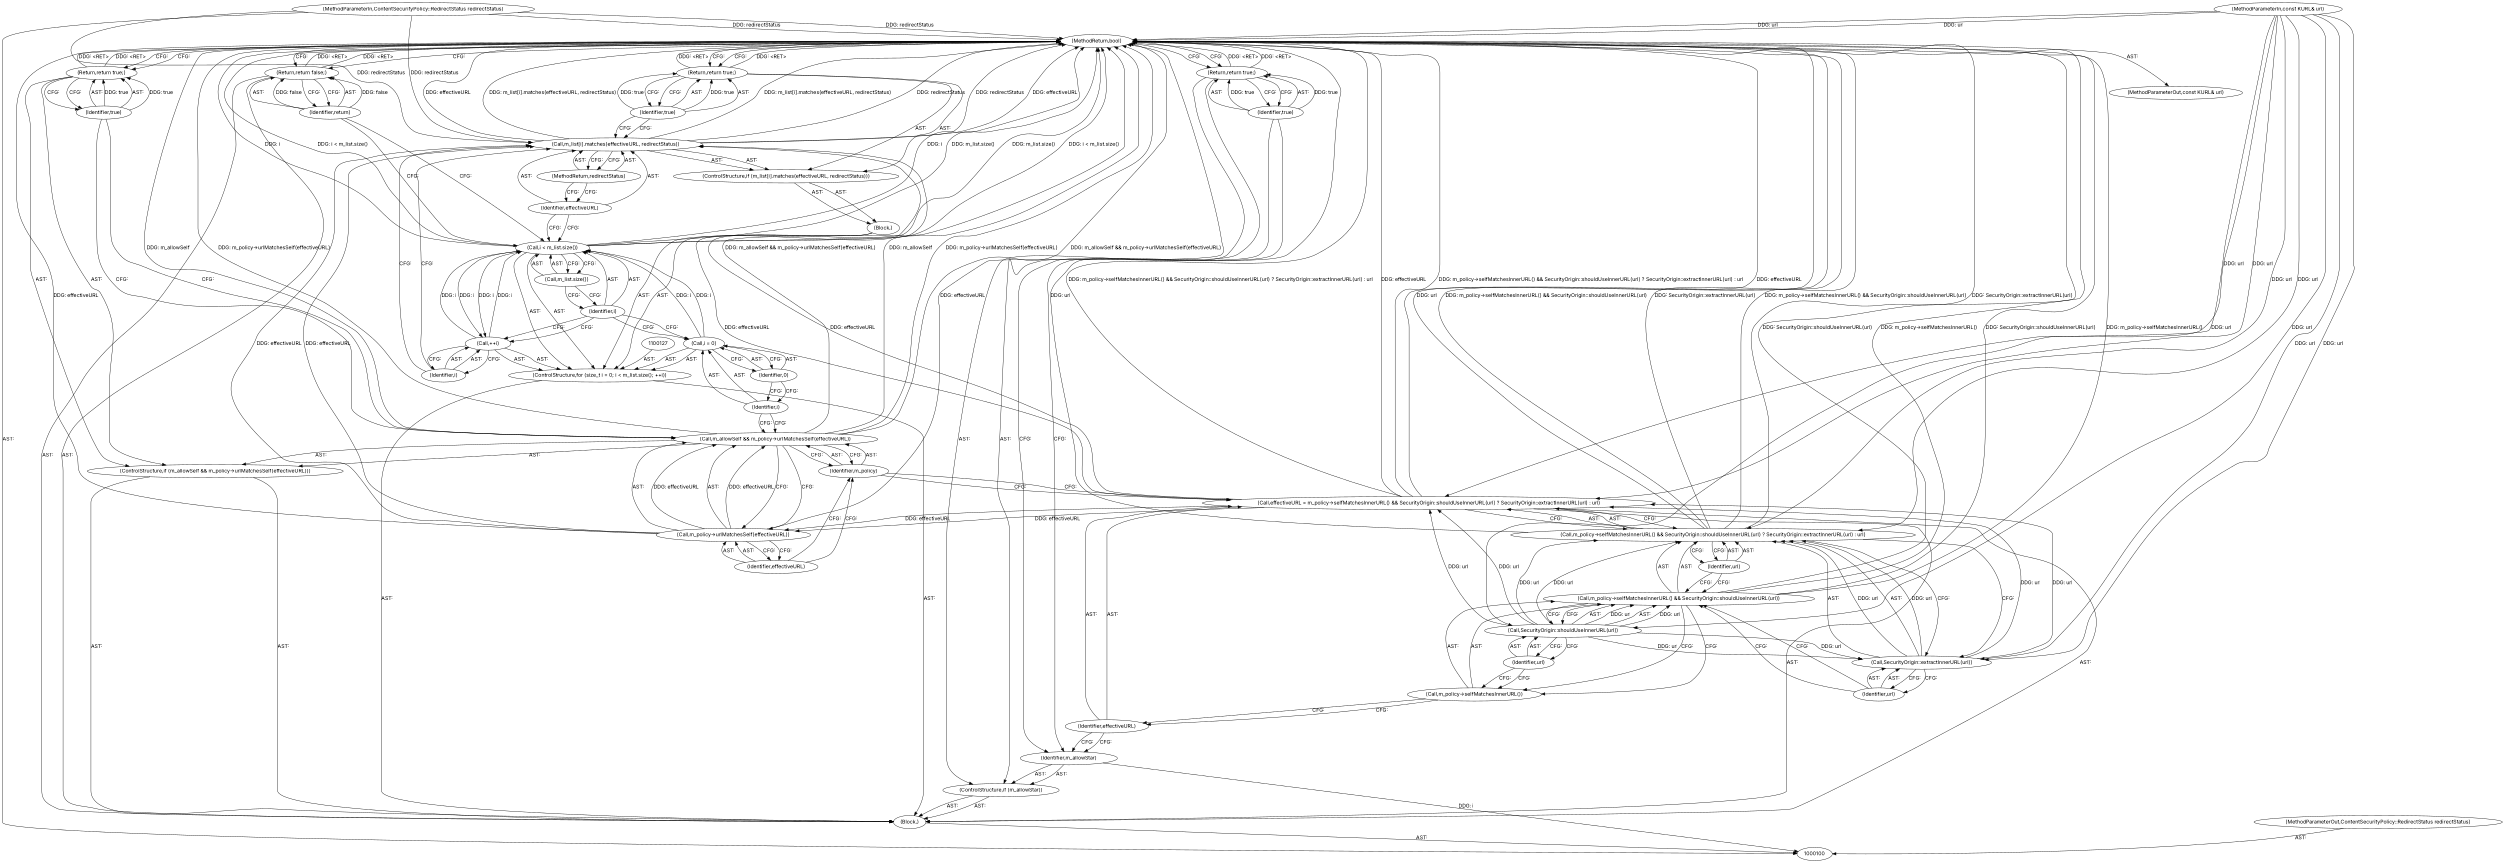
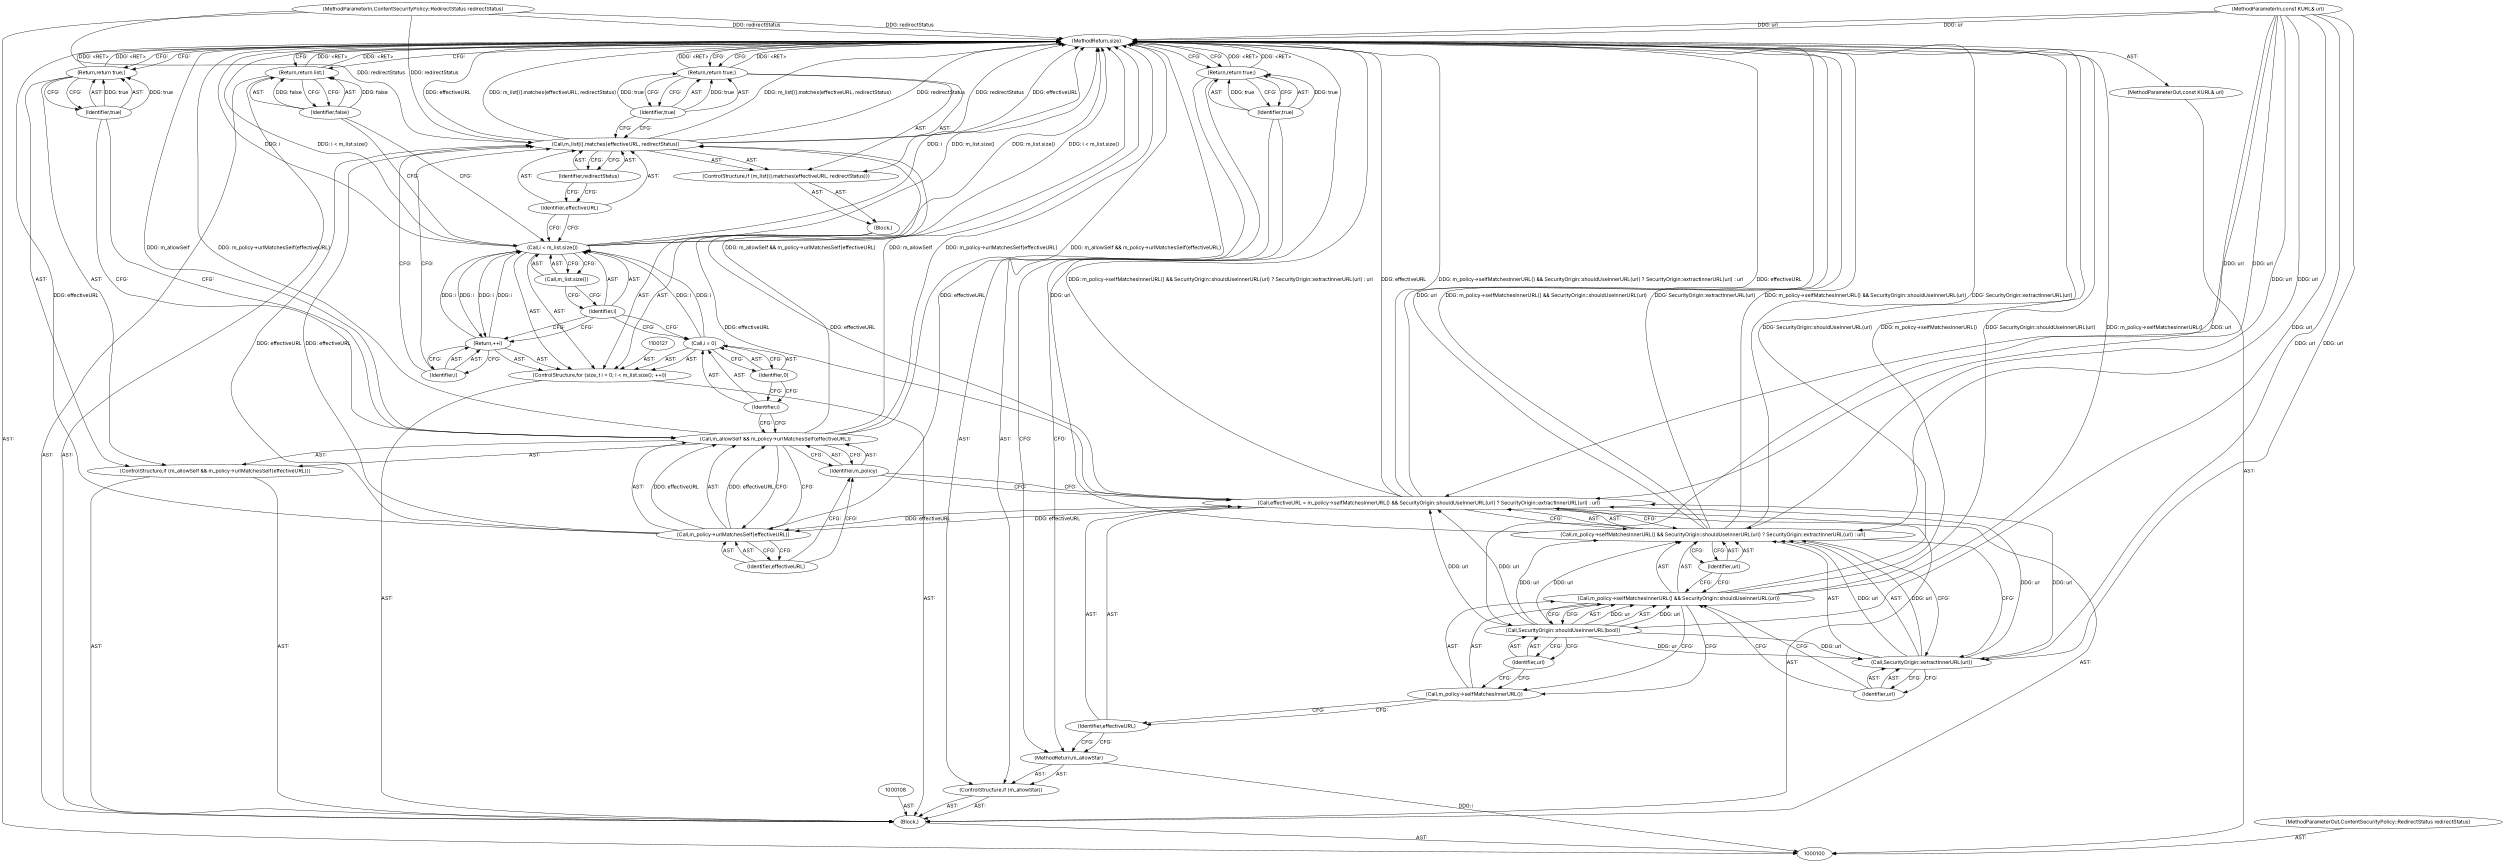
(1097, 41) -> (1097, 41)
(302, 73) -> (302, 73)
(330, 113) -> (330, 113)
(589, 176) -> (589, 176)
(488, 344) -> (488, 344)
(1563, 631) -> (1563, 631)
none -> (2244, 657)
(1069, 758) -> (1069, 758)
none -> (896, 790)
